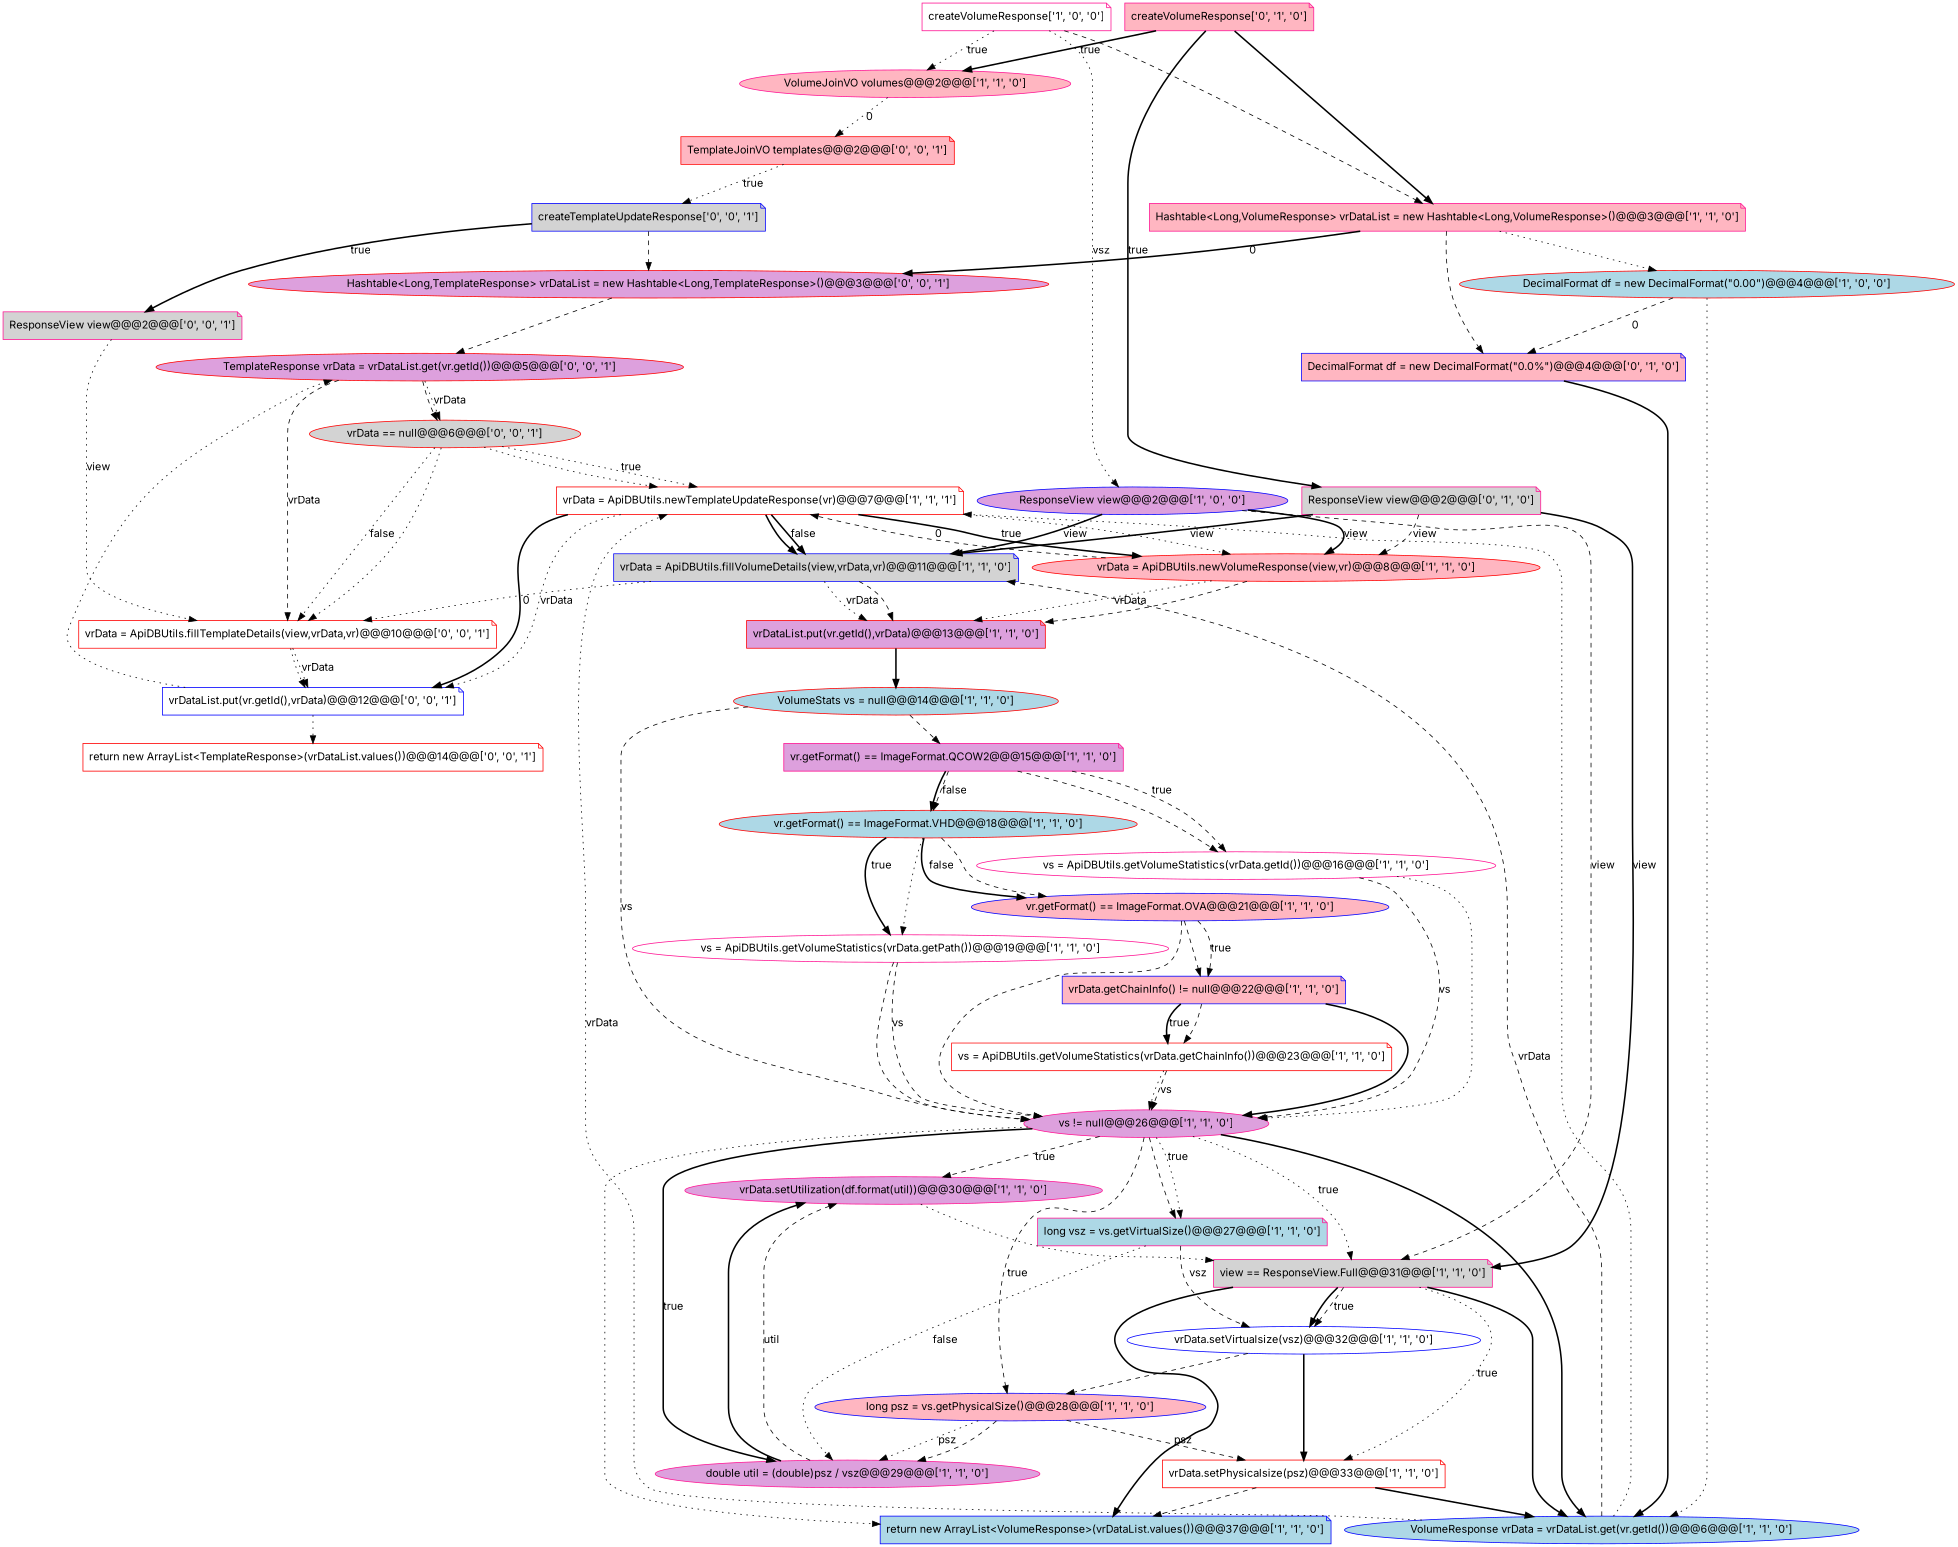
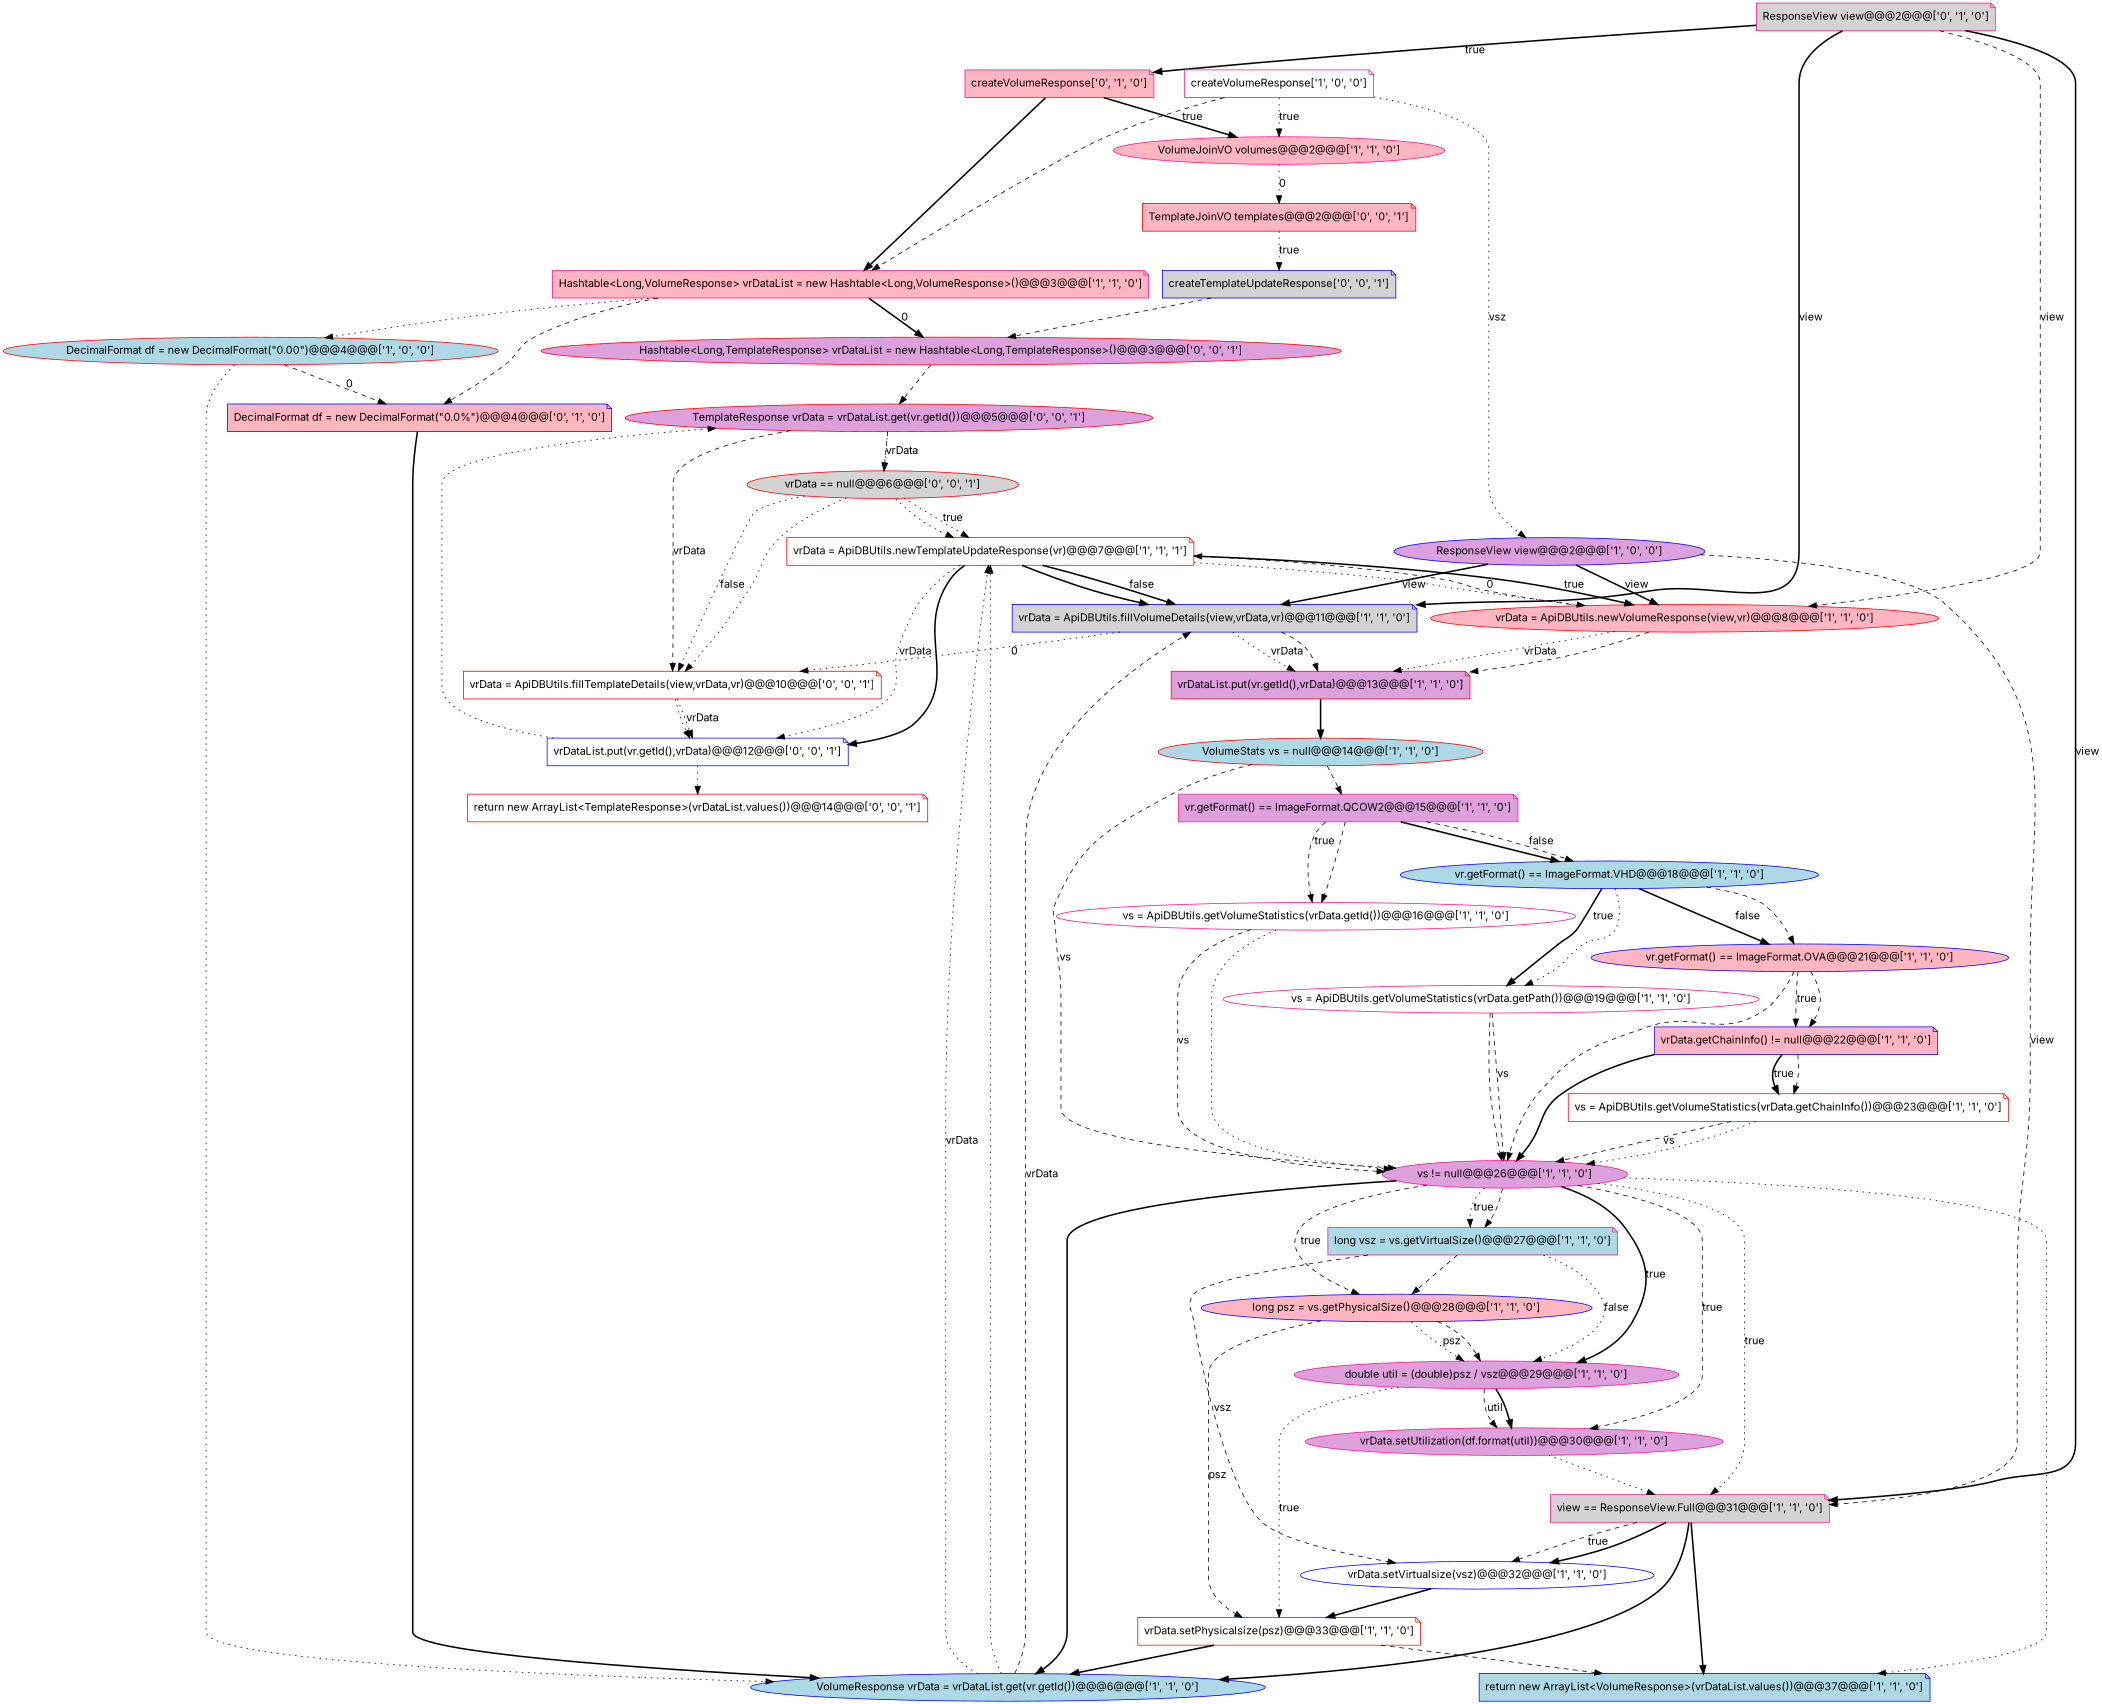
(1128, 319) -> (1459, 46)
(123, 326) -> none
(928, 824) -> (1609, 875)
(1178, 1369) -> (1438, 1272)
(1469, 1380) -> (1279, 1457)
